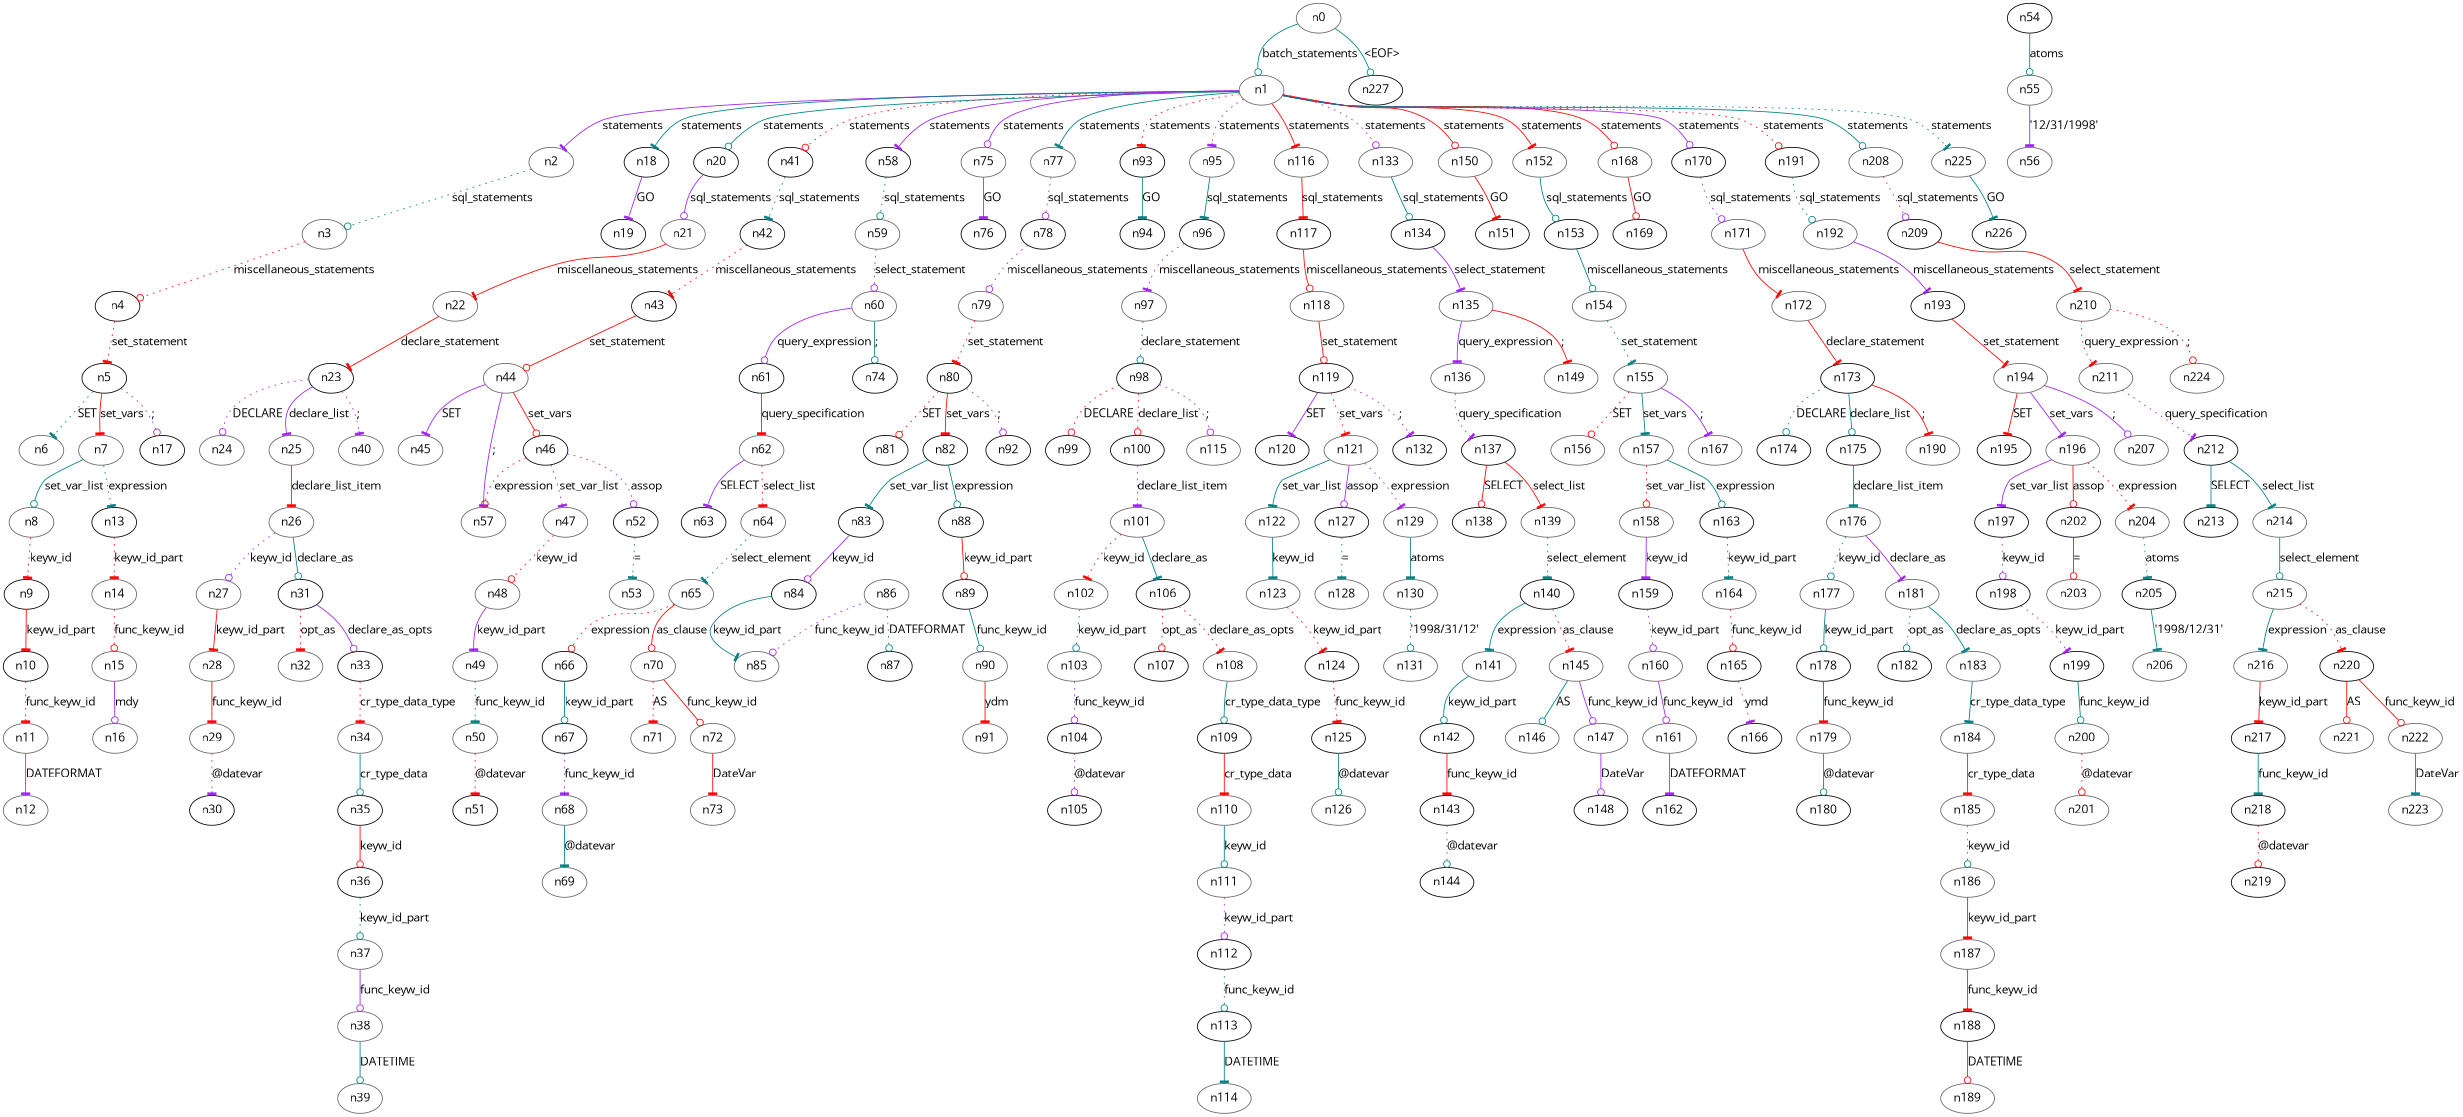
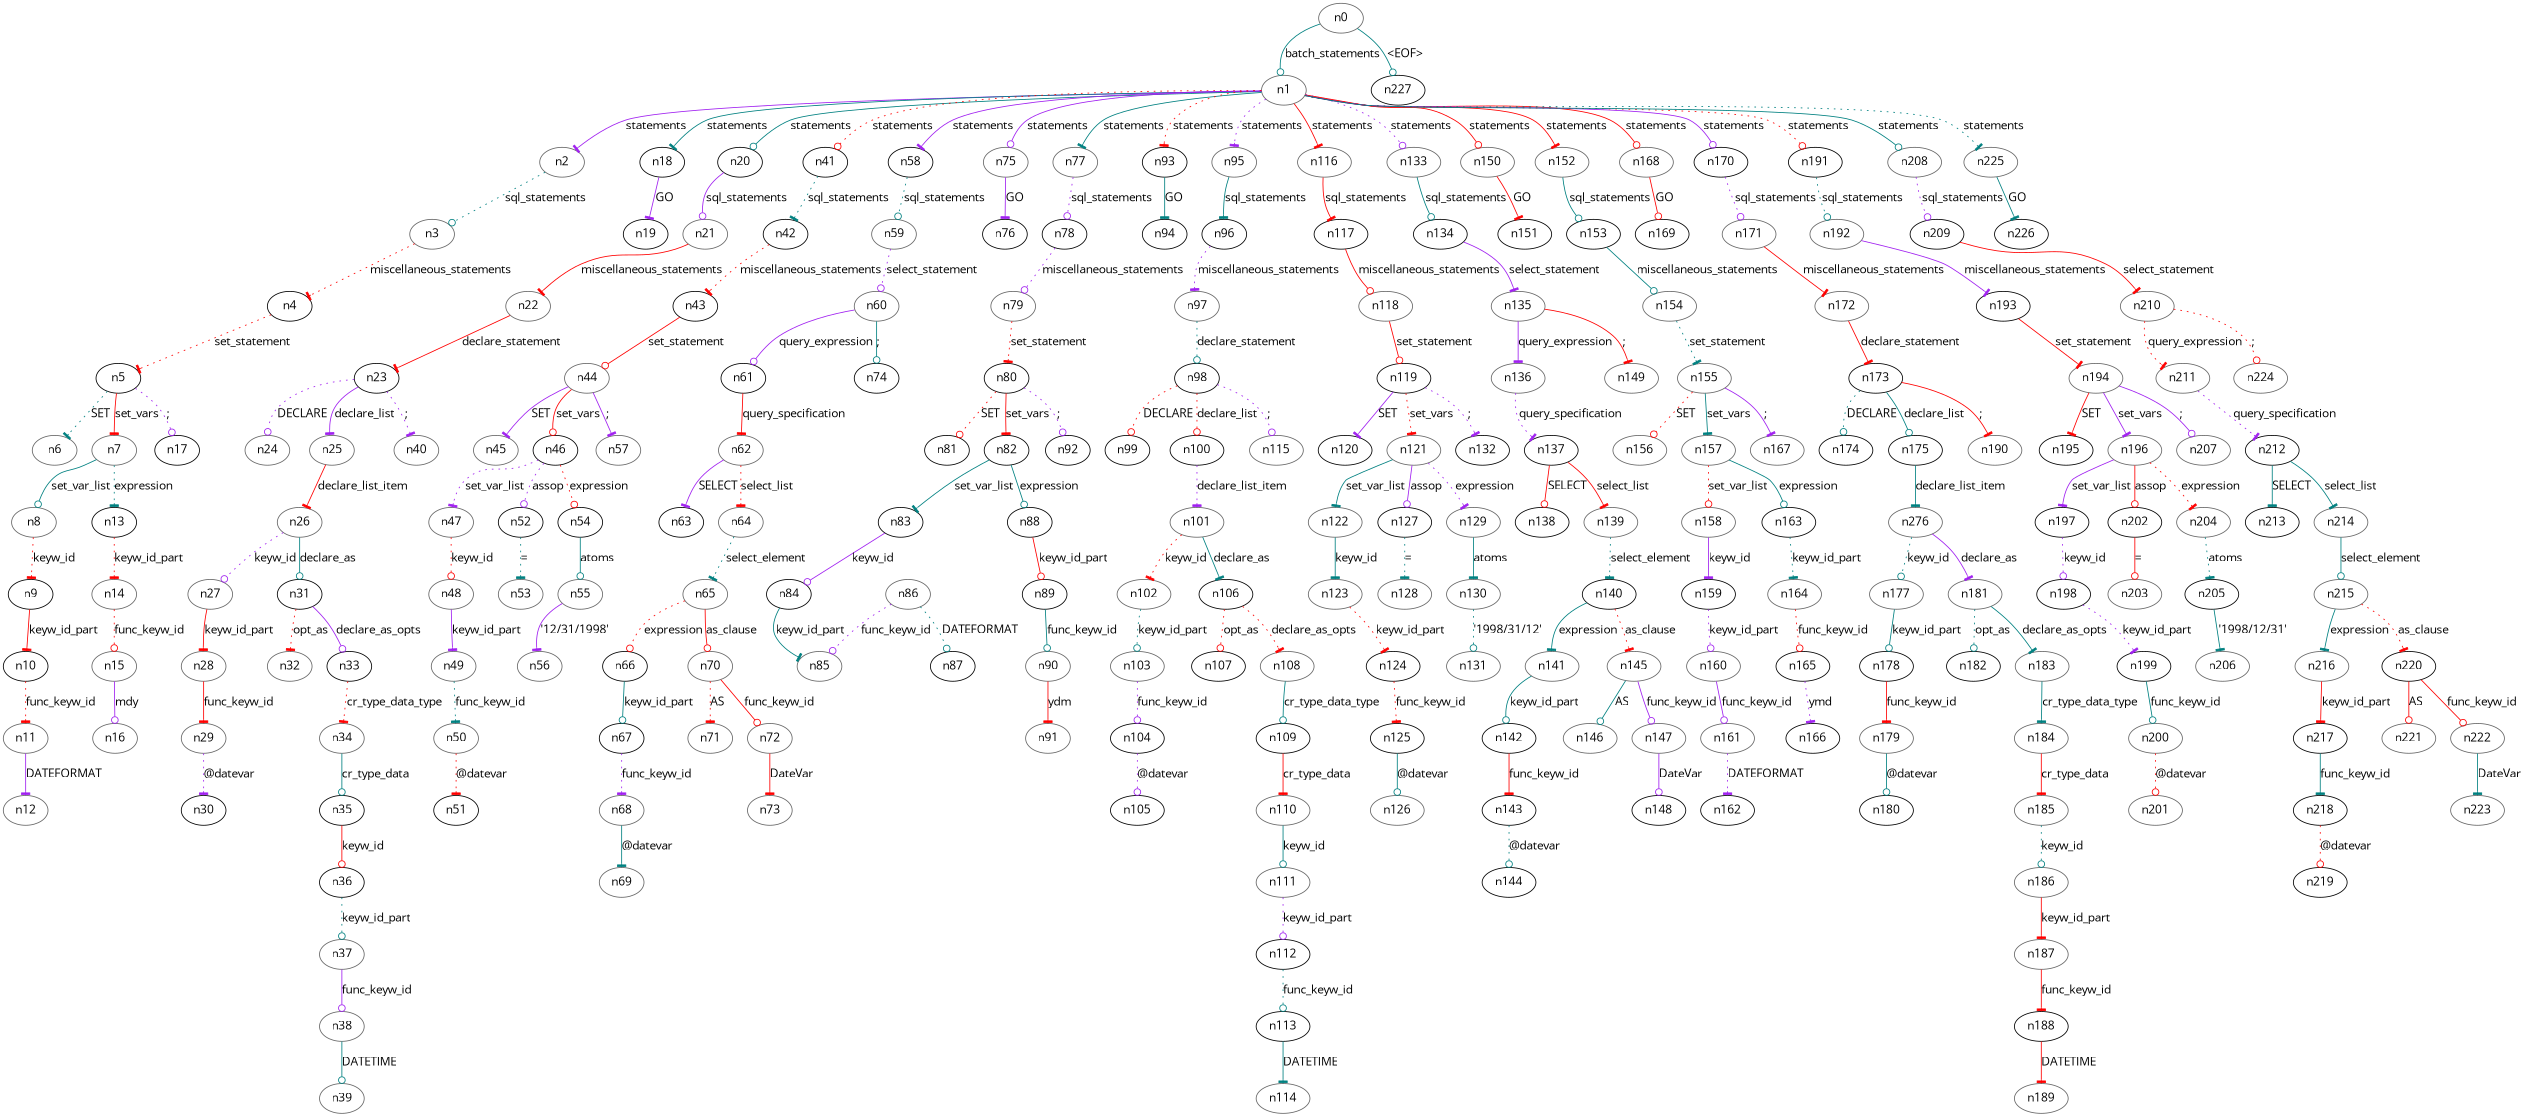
(224, 269) -> (363, 269)
(500, 474) -> (567, 483)
(1853, 522) -> (1915, 522)
(1670, 772) -> (1728, 772)
(1968, 1059) -> (2041, 1060)
